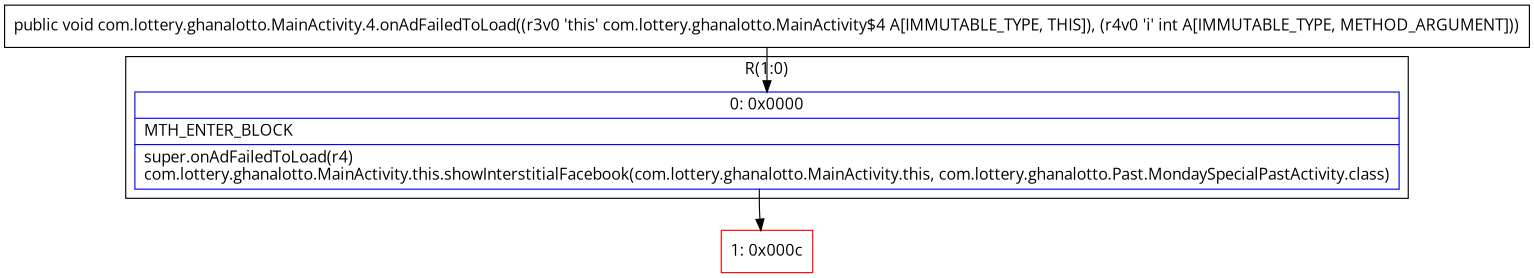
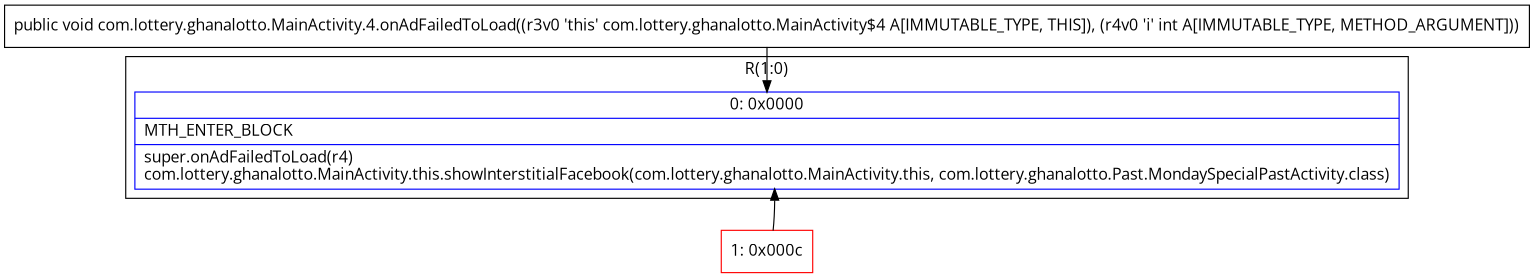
(759, 205) -> (774, 216)
